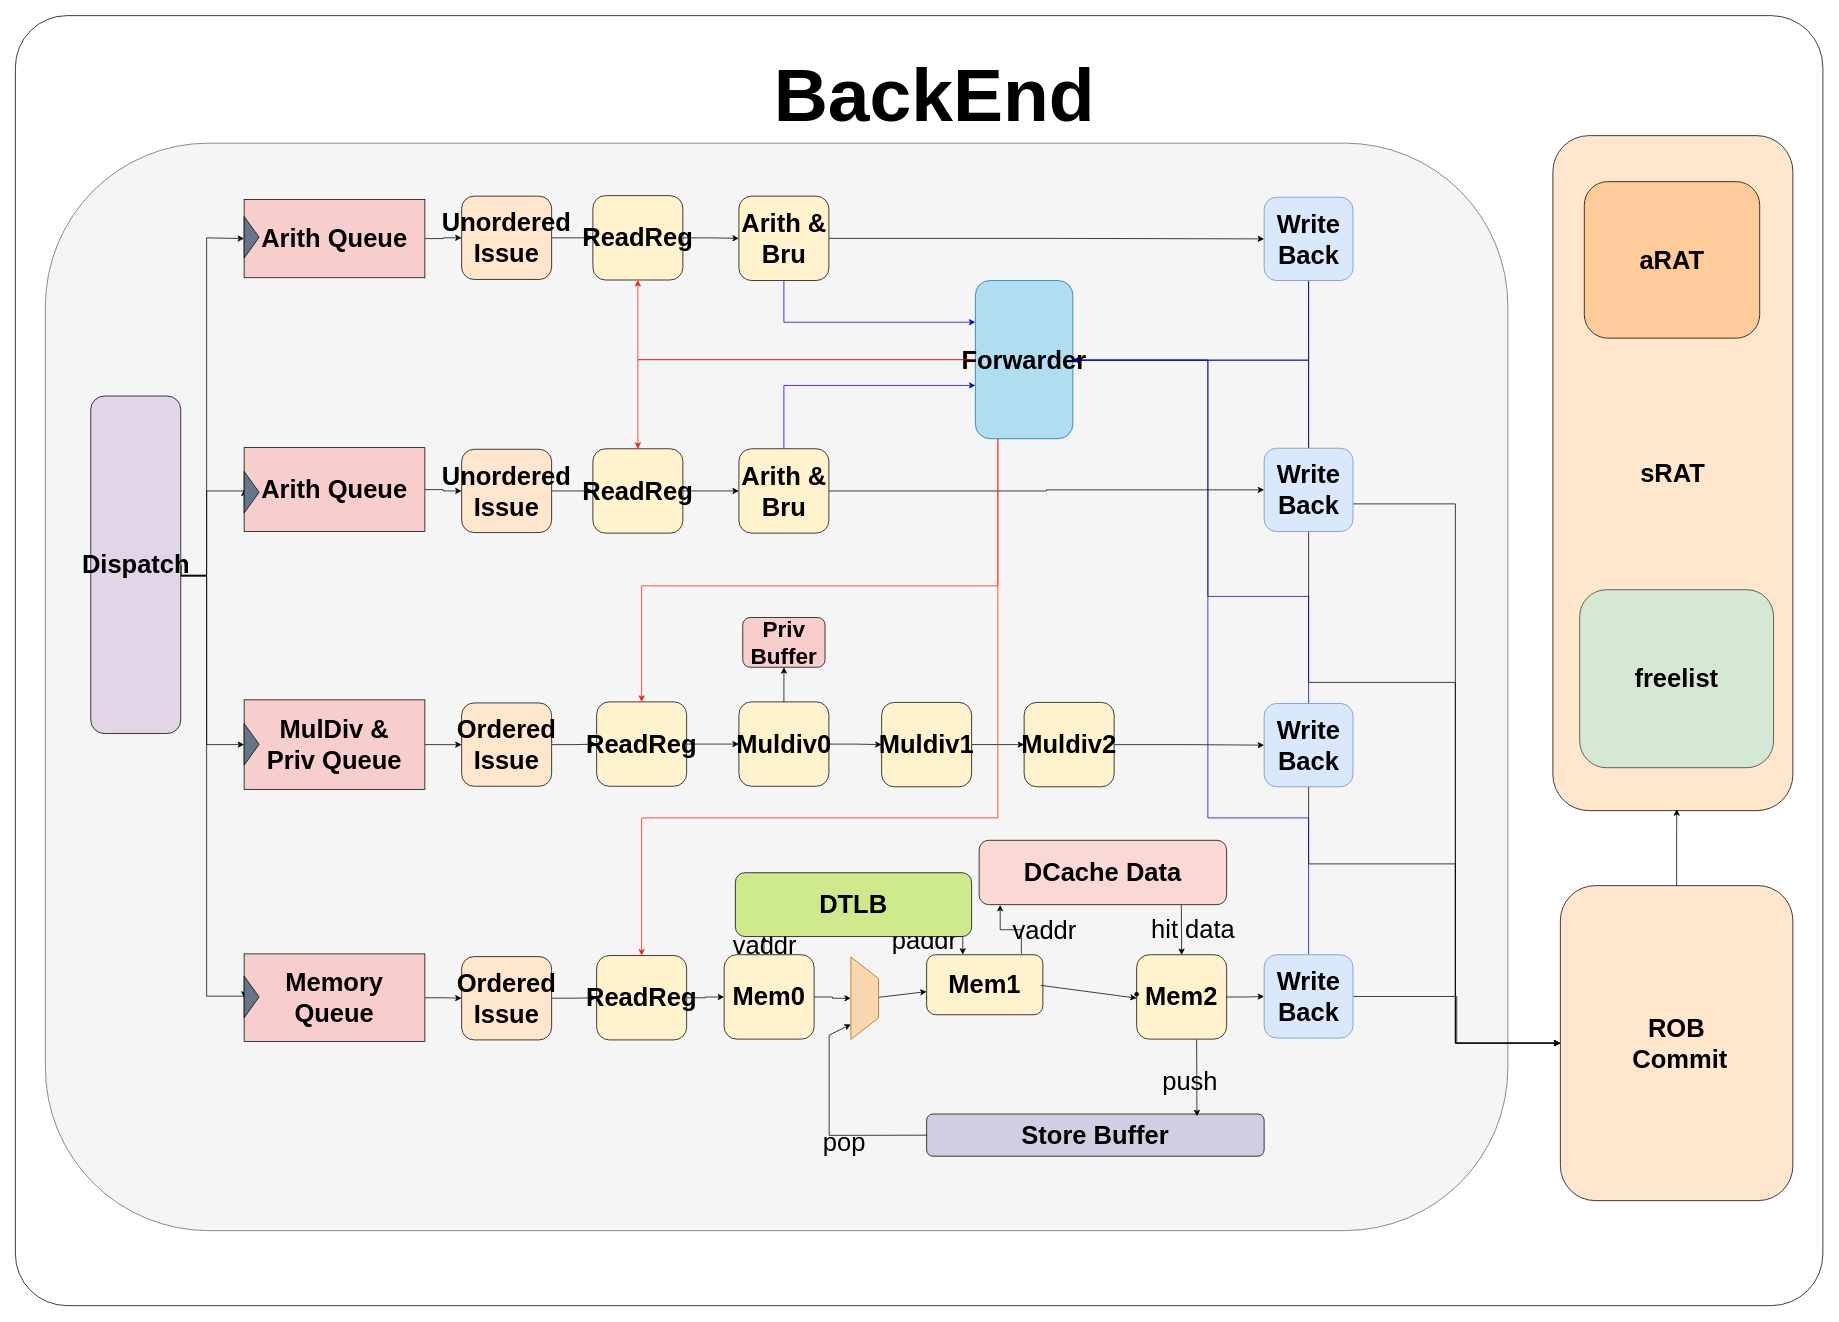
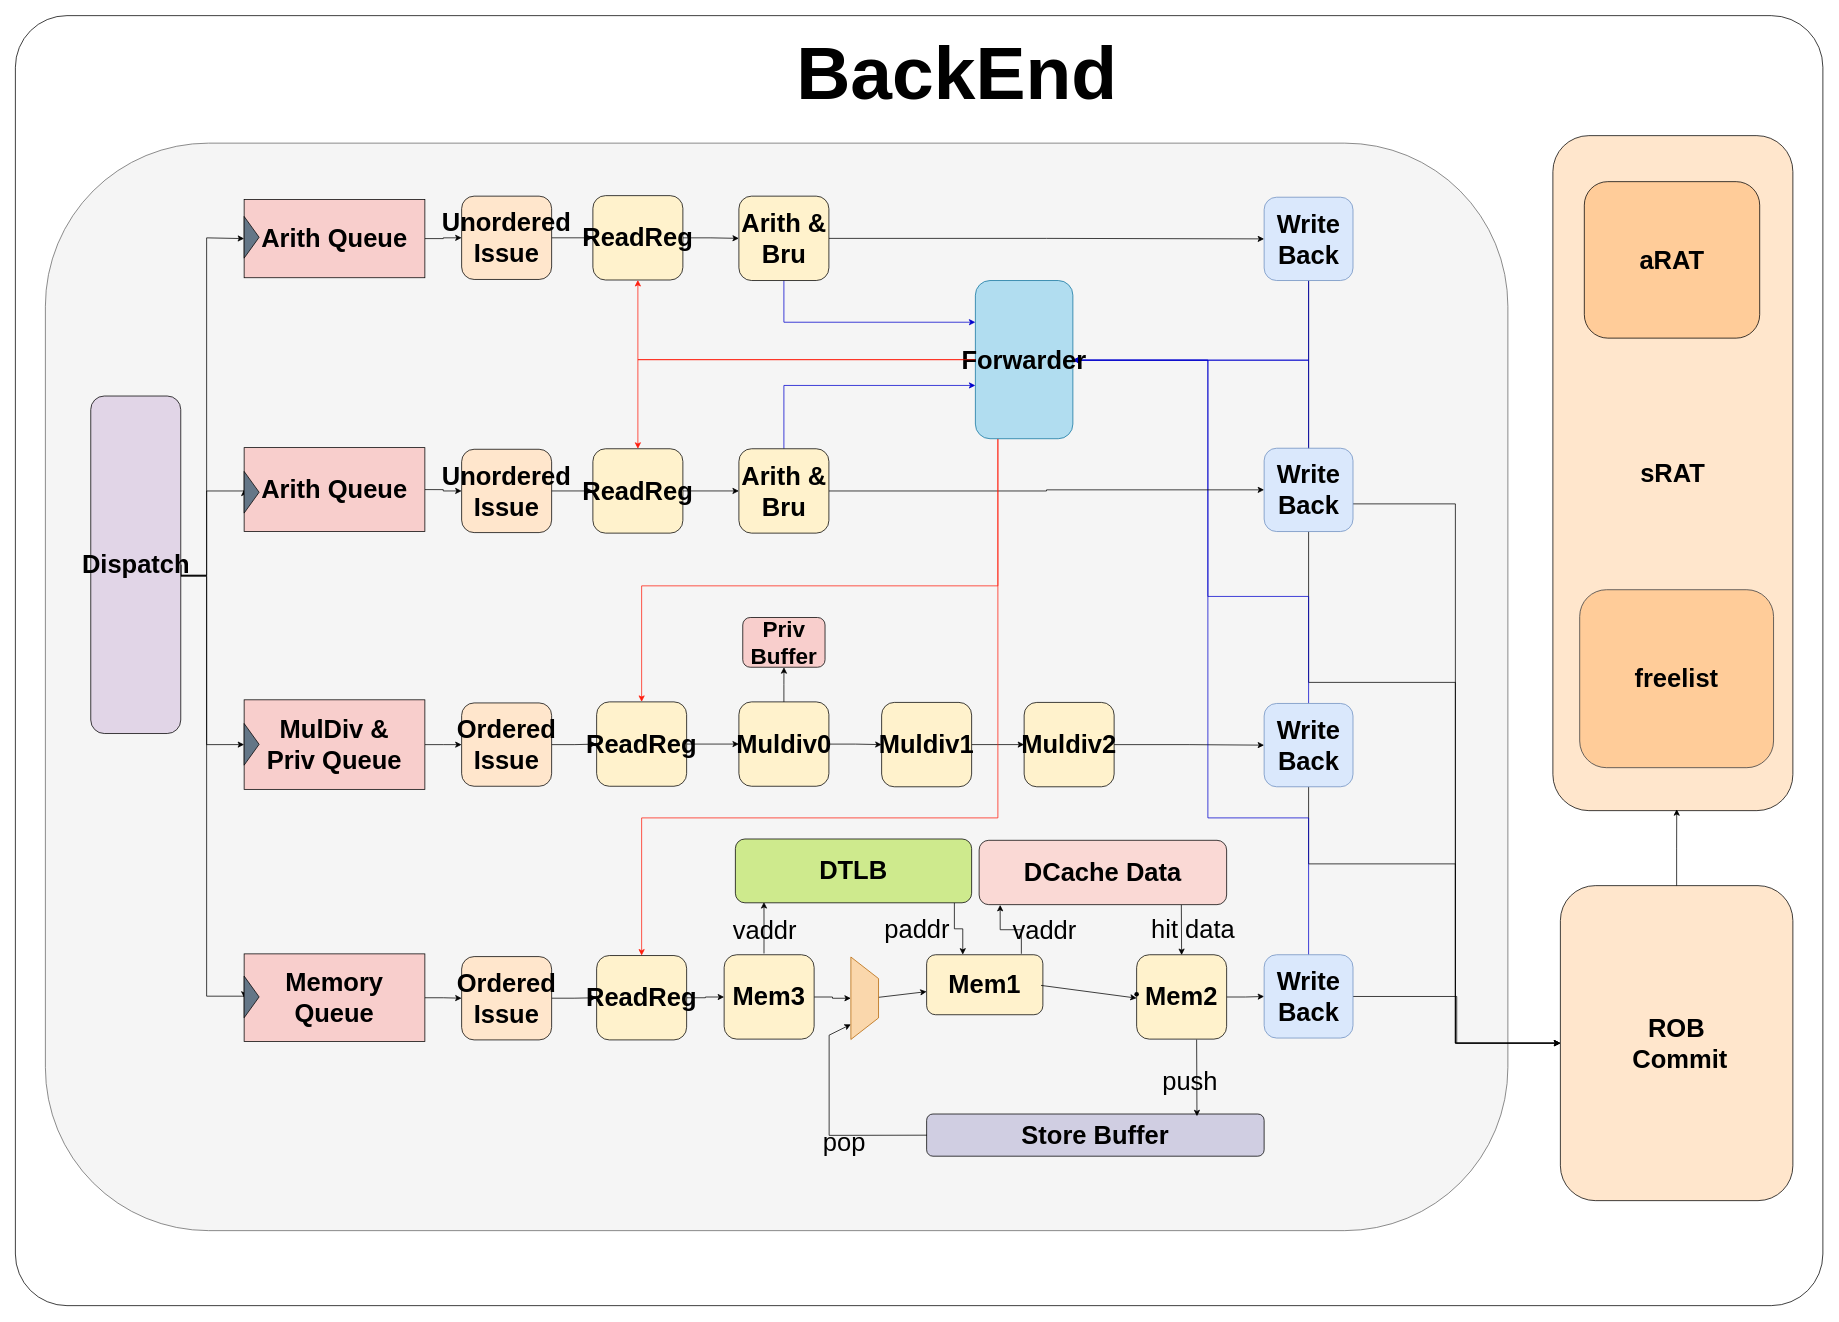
(934, 94) -> (957, 72)
(1677, 678) -> (1677, 678)
(854, 904) -> (854, 871)
(769, 996) -> (769, 996)
